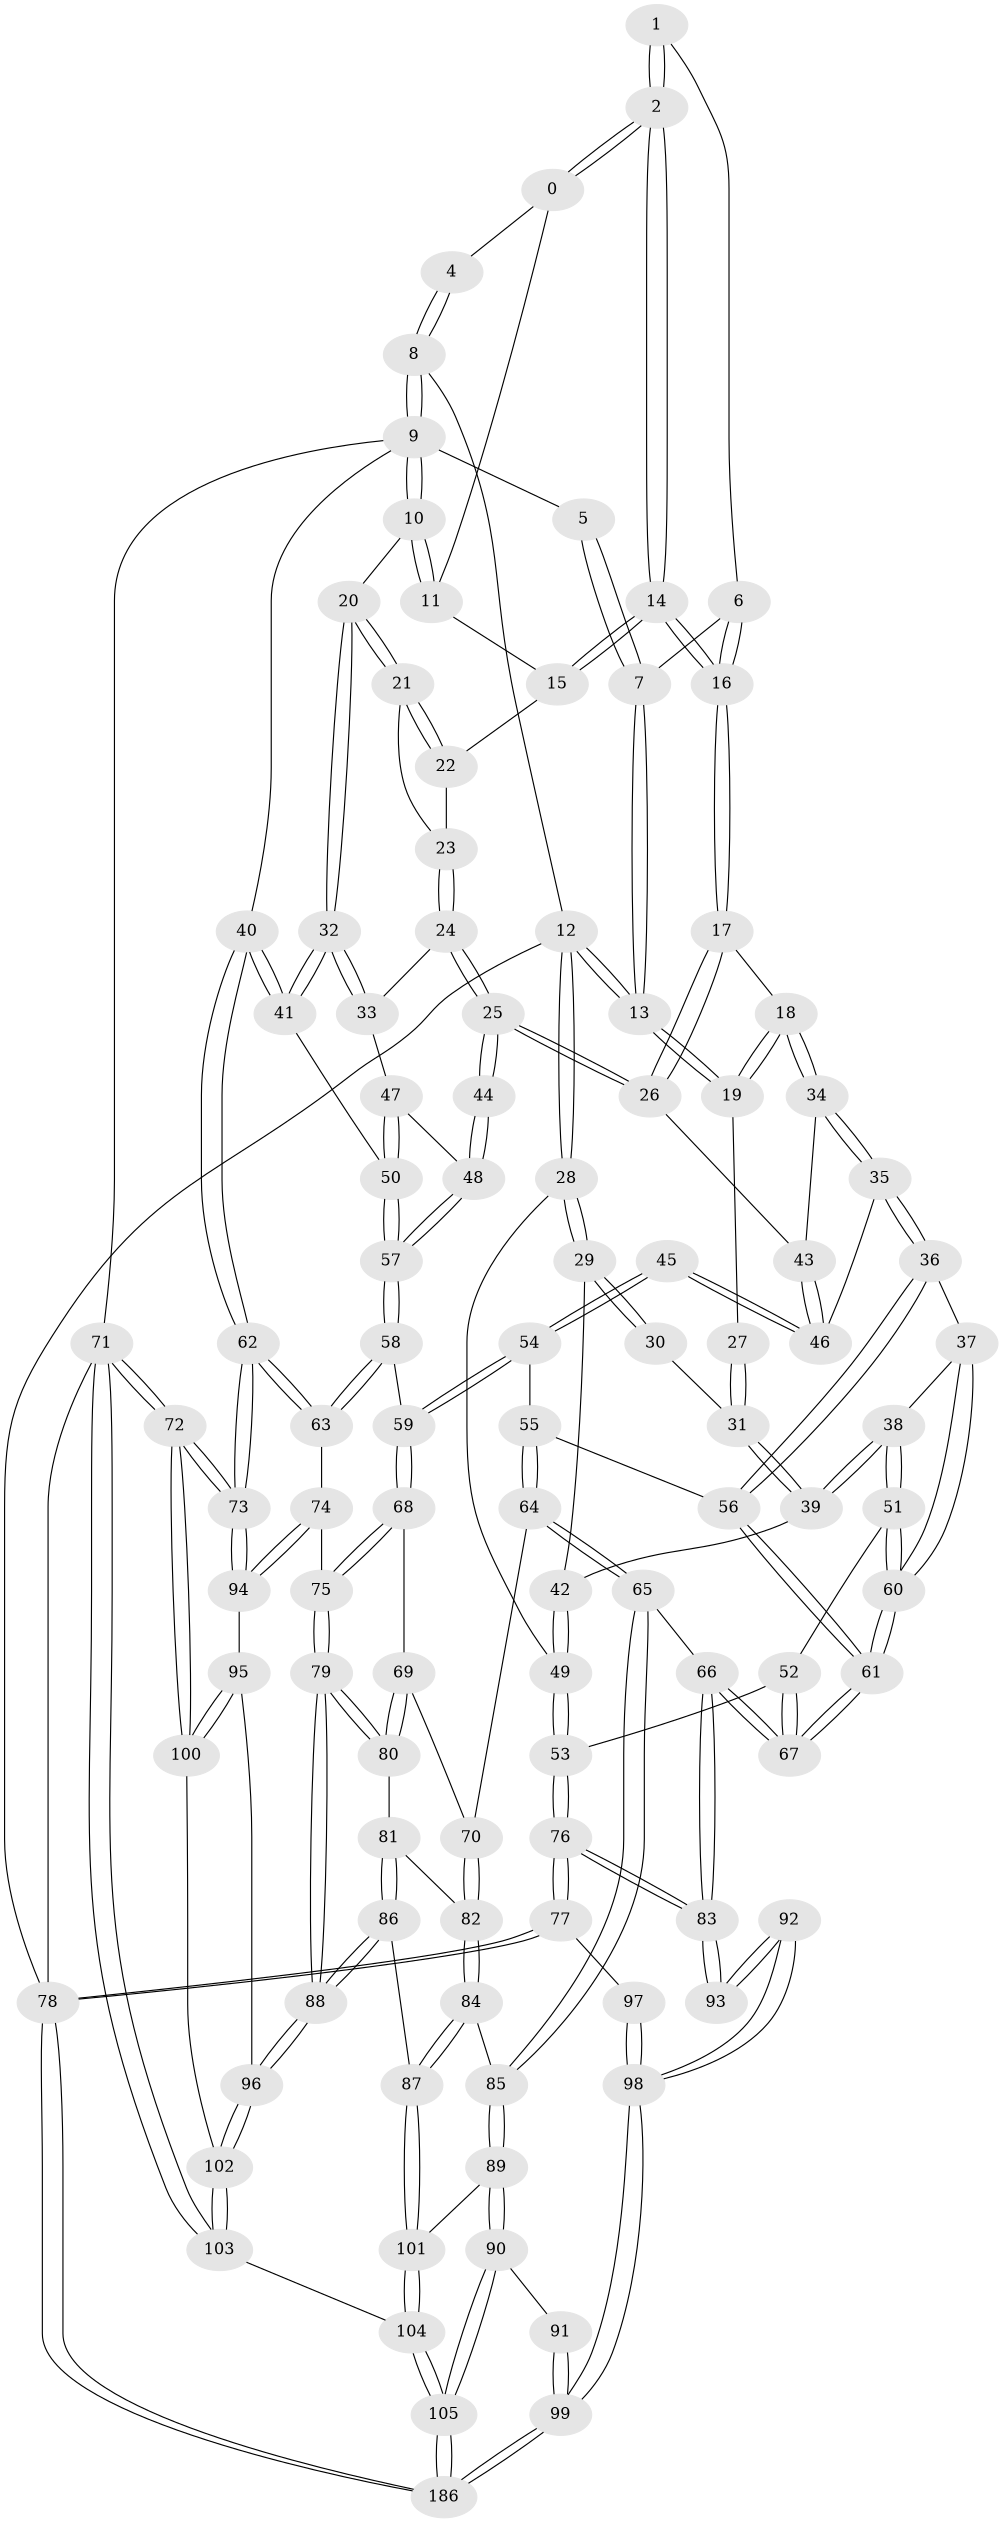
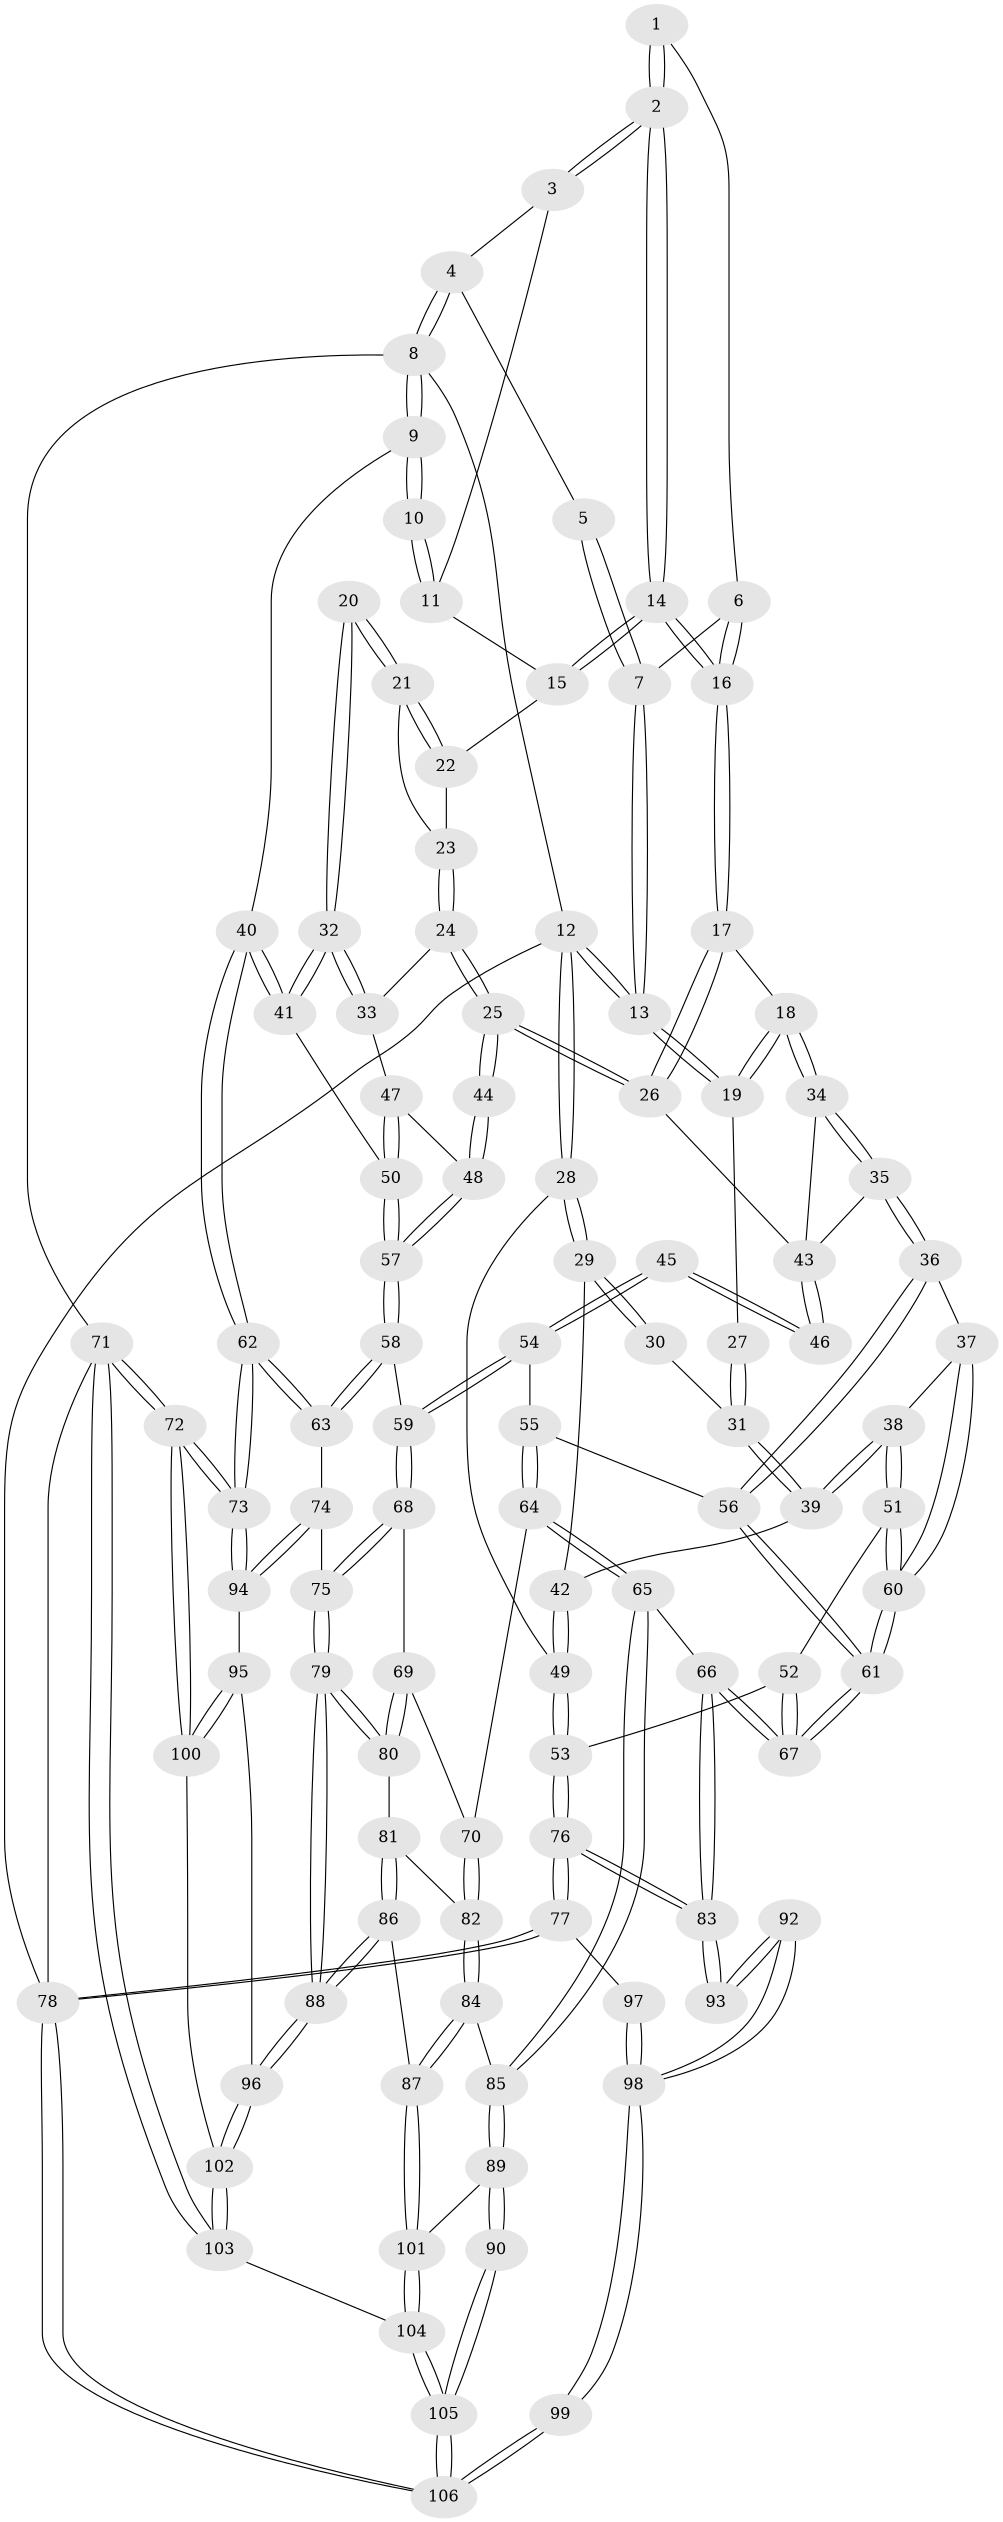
(553, 190) -> (553, 190)
(499, 478) -> (518, 396)
(382, 561) -> none
(114, 792) -> (27, 714)
(853, 1262) -> (842, 1220)
(561, 2332) -> none
(444, 2497) -> (444, 2497)
